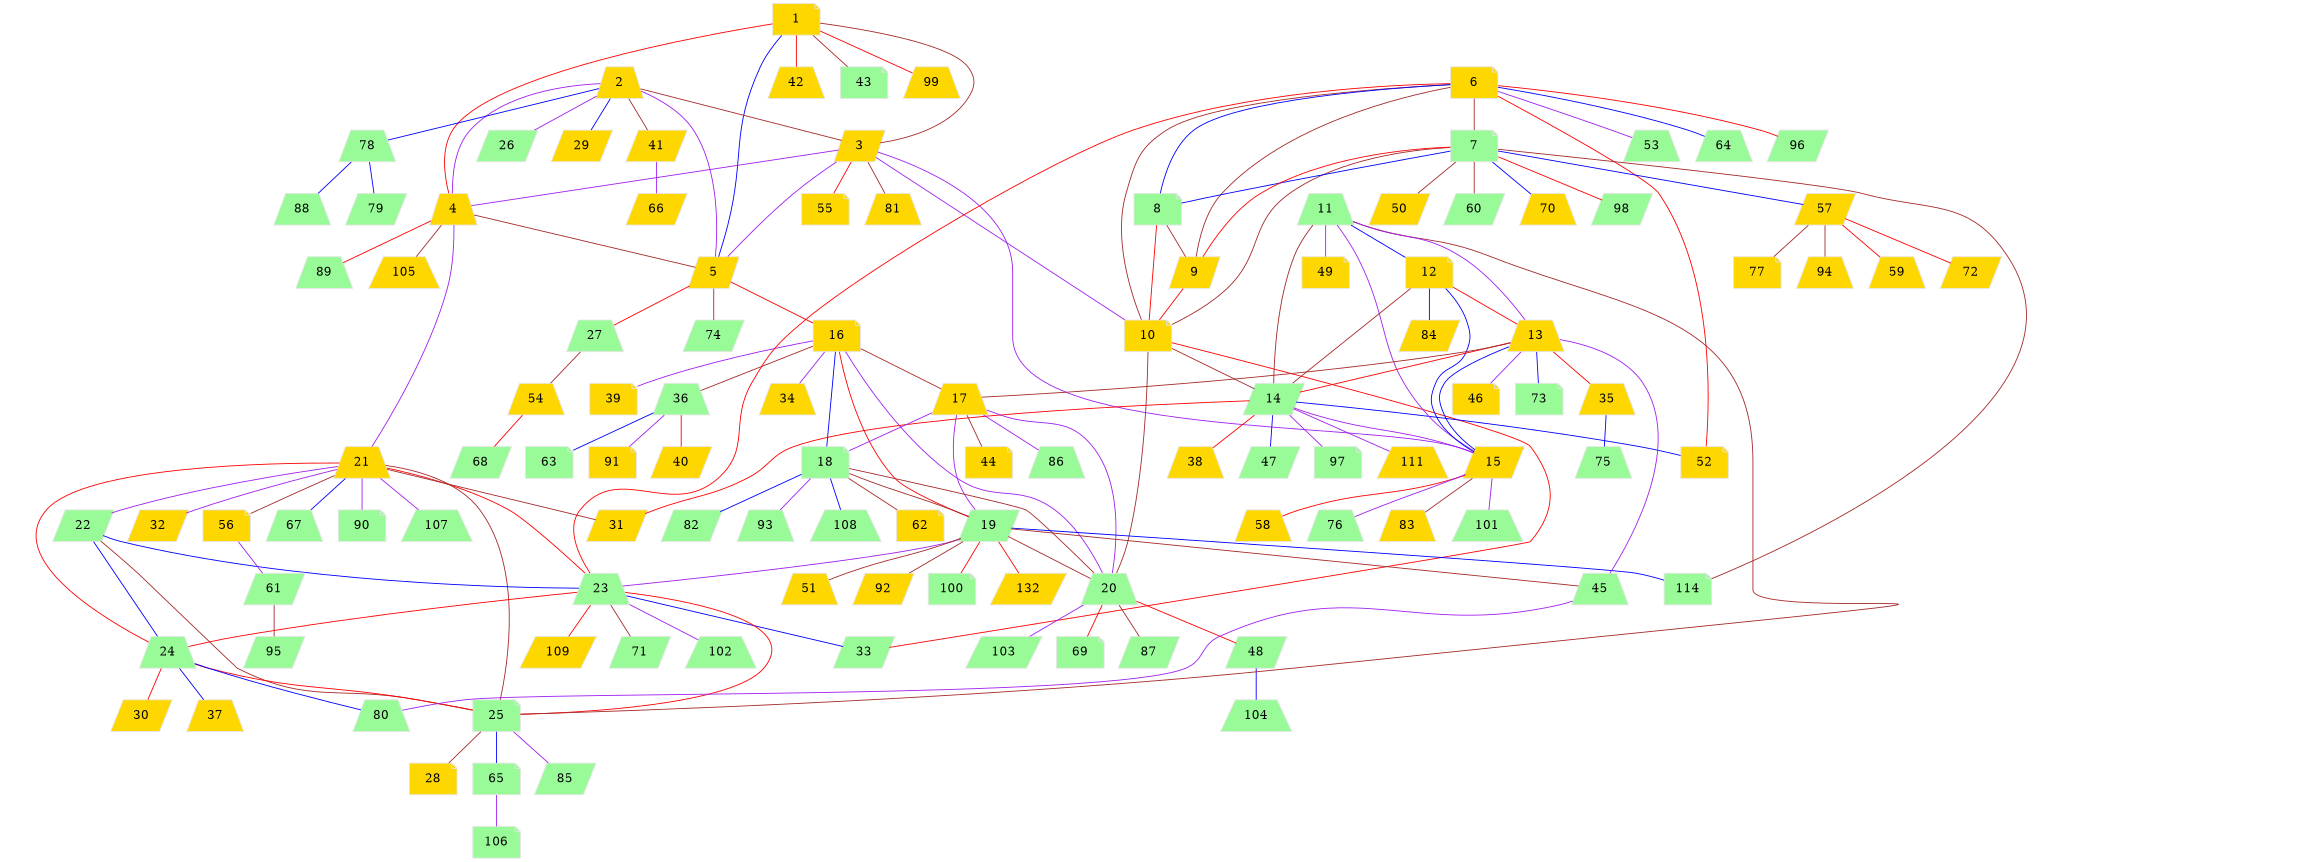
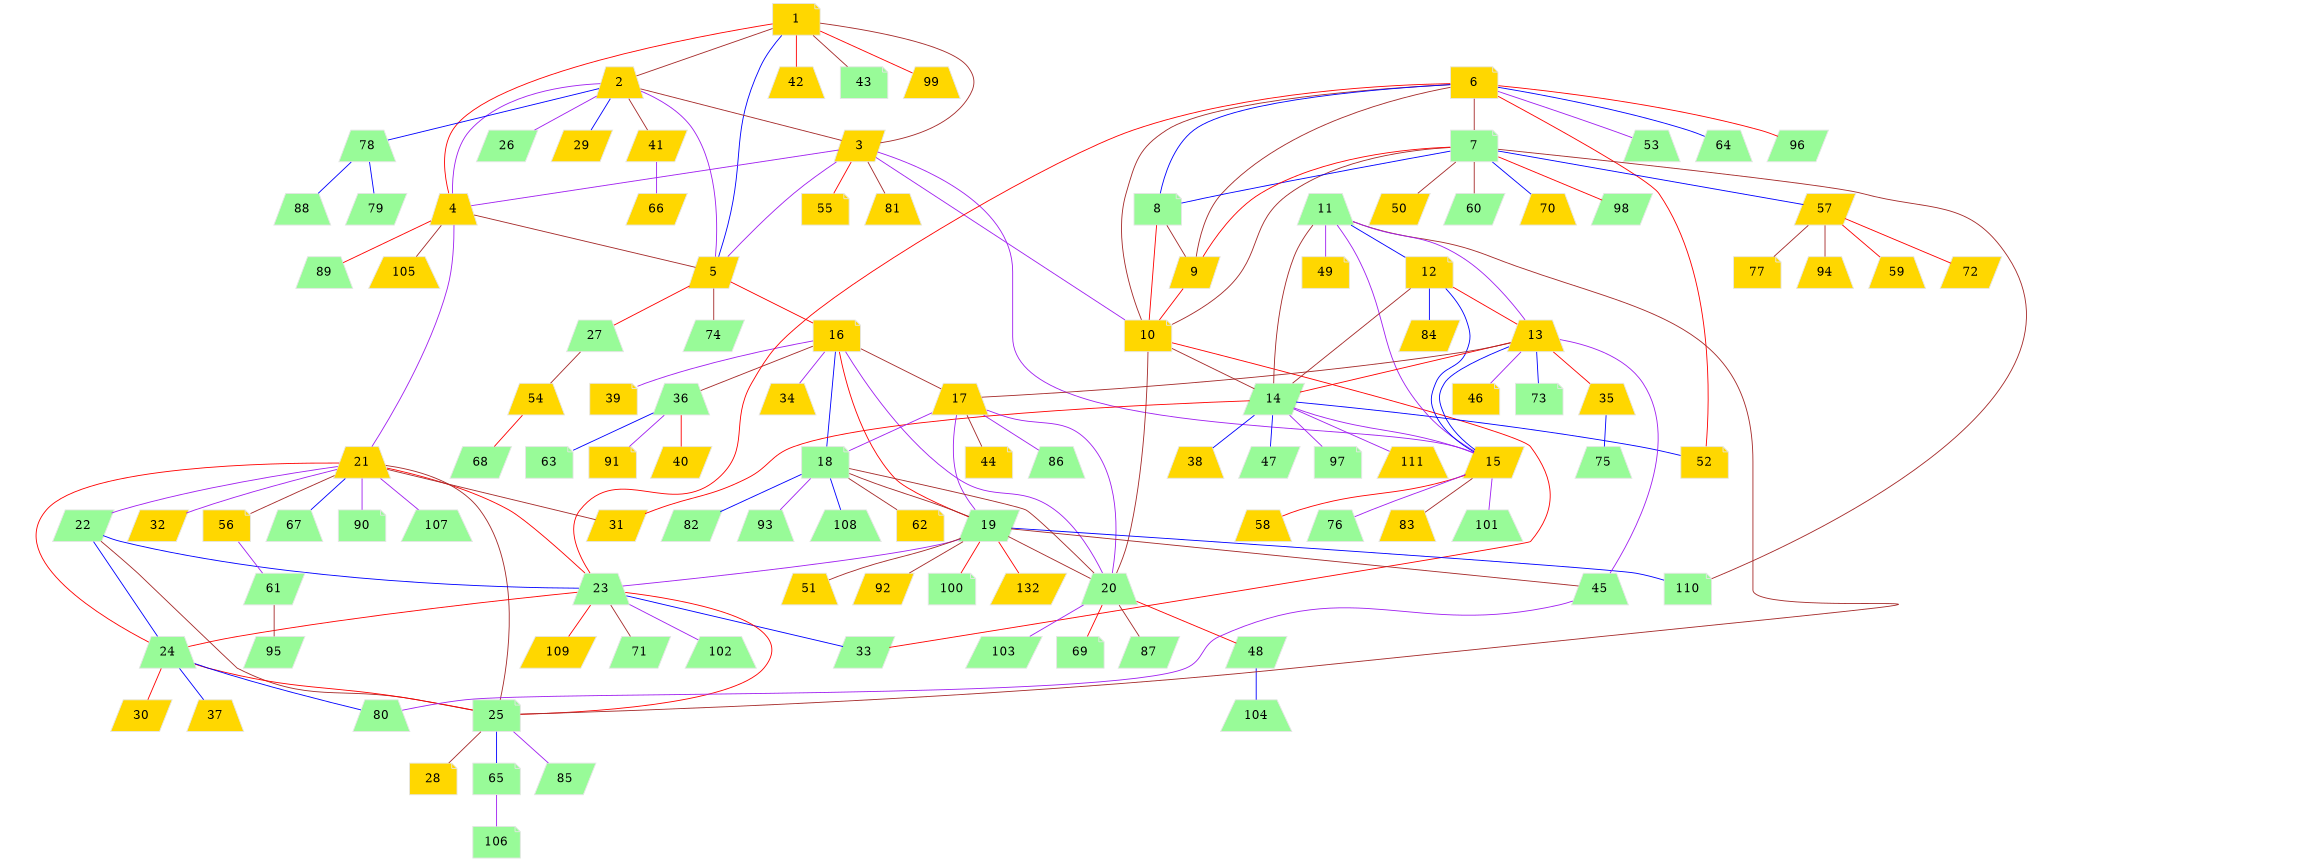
none -> (705, 52)
(1234, 432) -> (1234, 432)
(1688, 589) -> (1688, 589)
